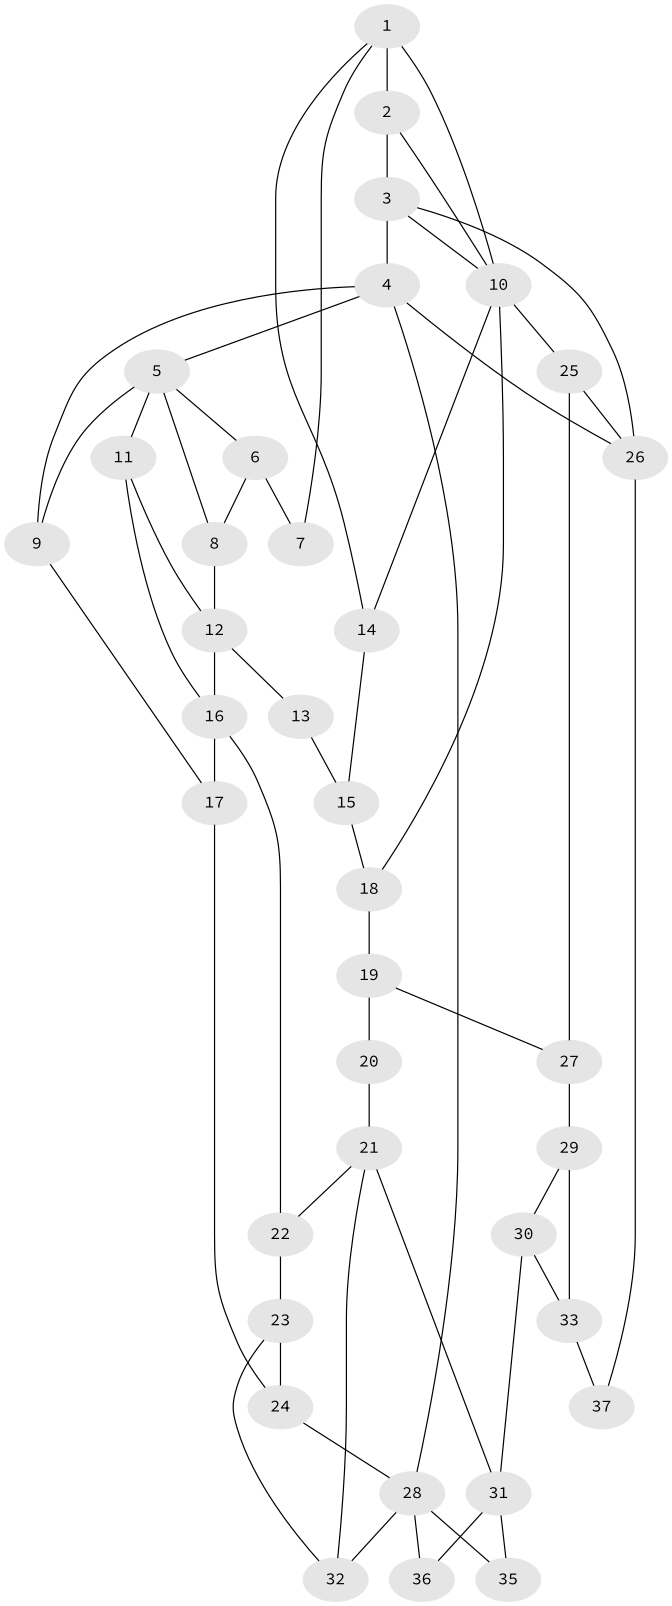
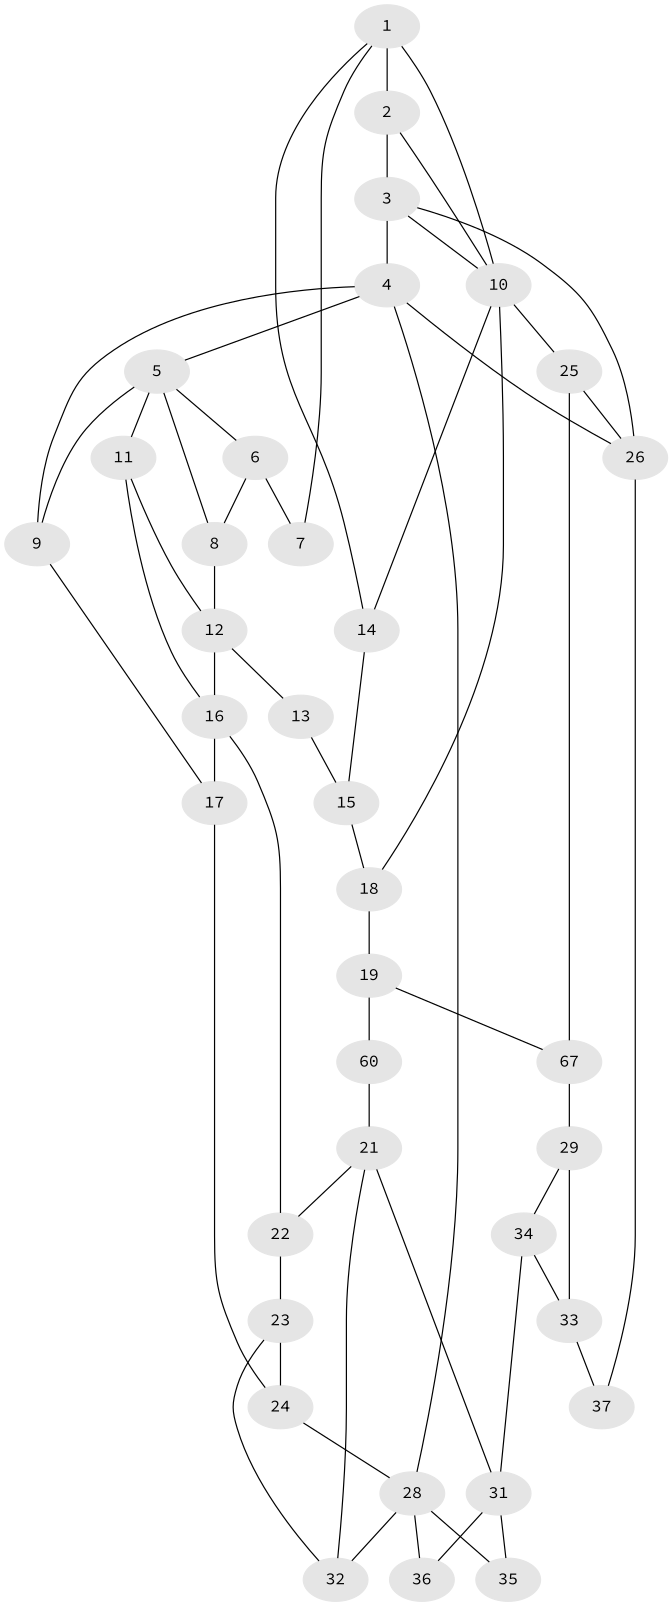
(369, 1062) -> (369, 1062)
(569, 1062) -> (569, 1062)
(524, 1235) -> (524, 1235)
